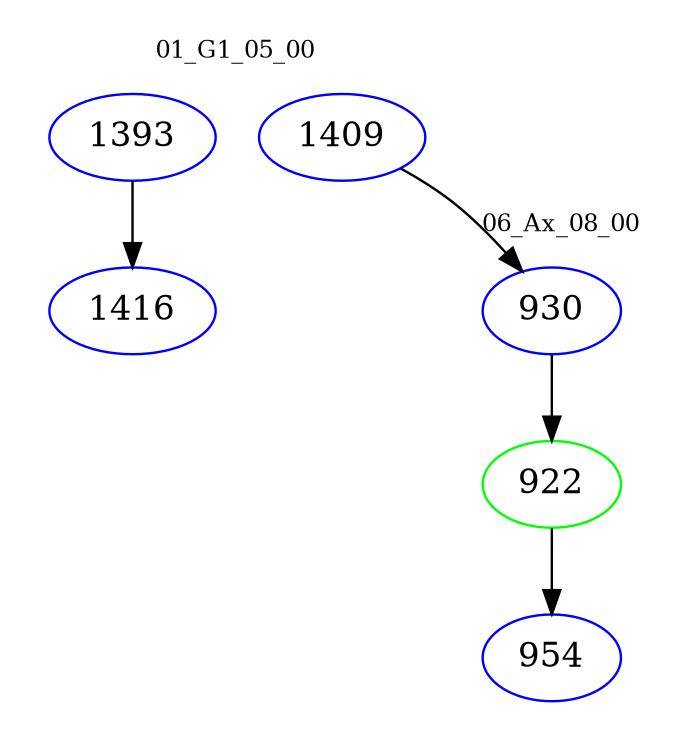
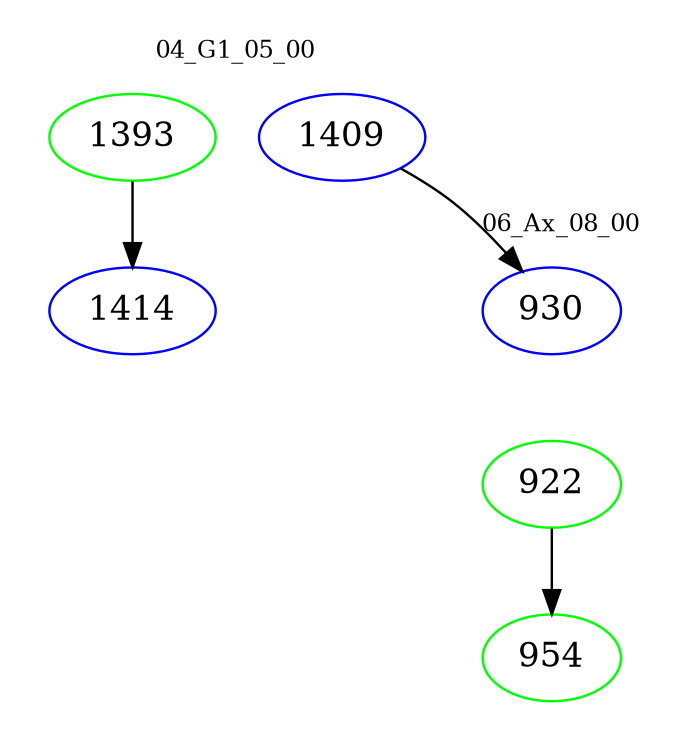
(236, 52) -> (236, 52)
(133, 137) -> (133, 137)
(133, 311) -> (133, 311)
(552, 386) -> none
(552, 658) -> (552, 658)
